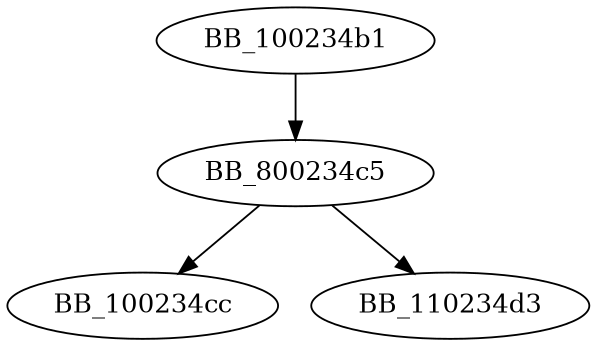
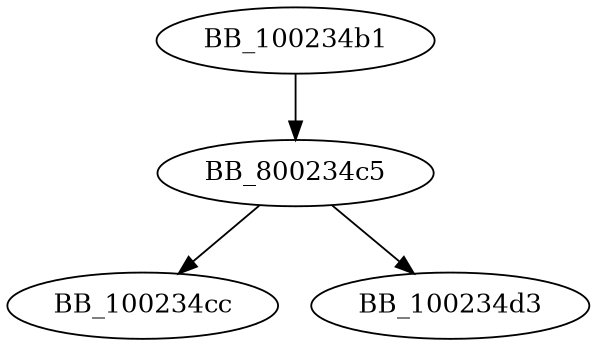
(450, 306) -> (450, 306)
